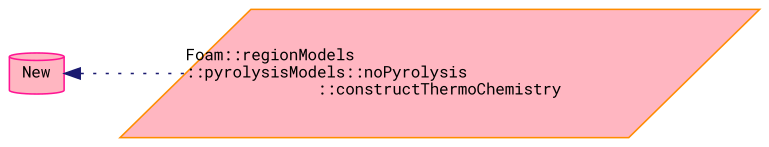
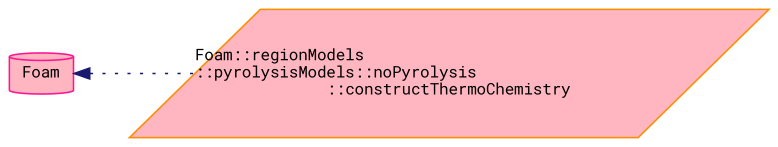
(37, 74) -> (41, 74)
